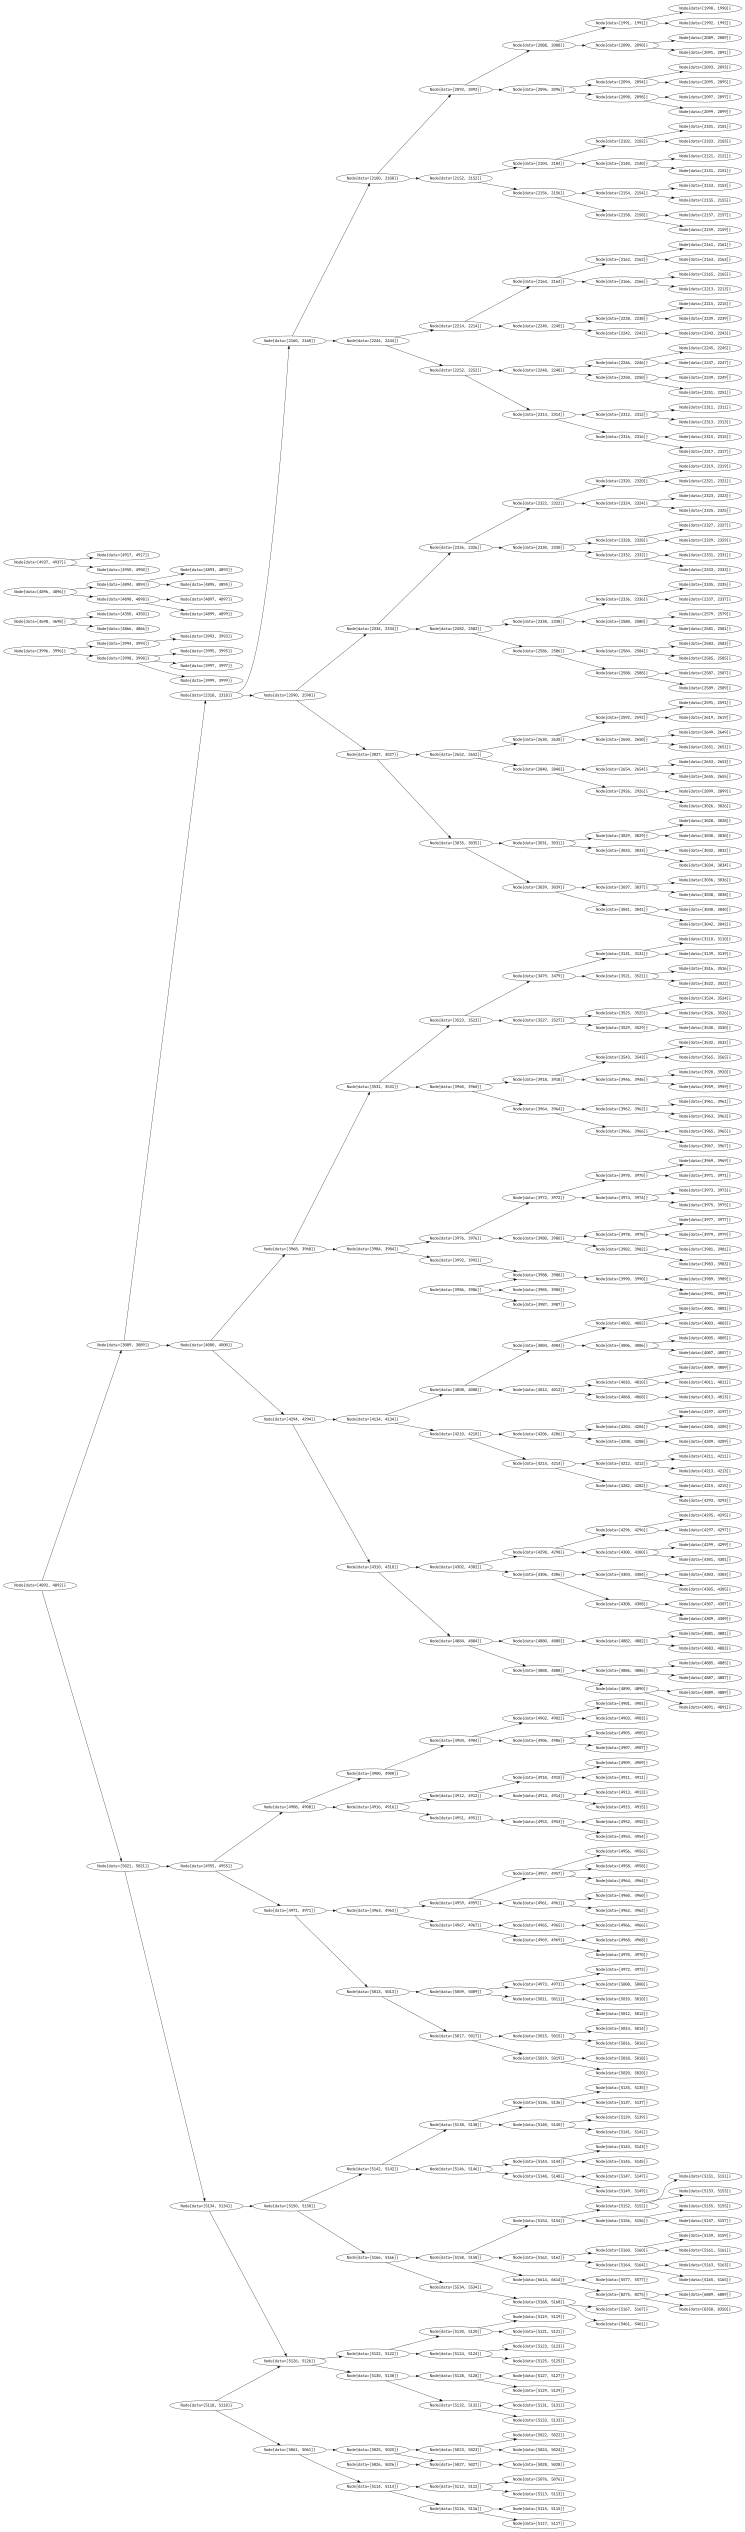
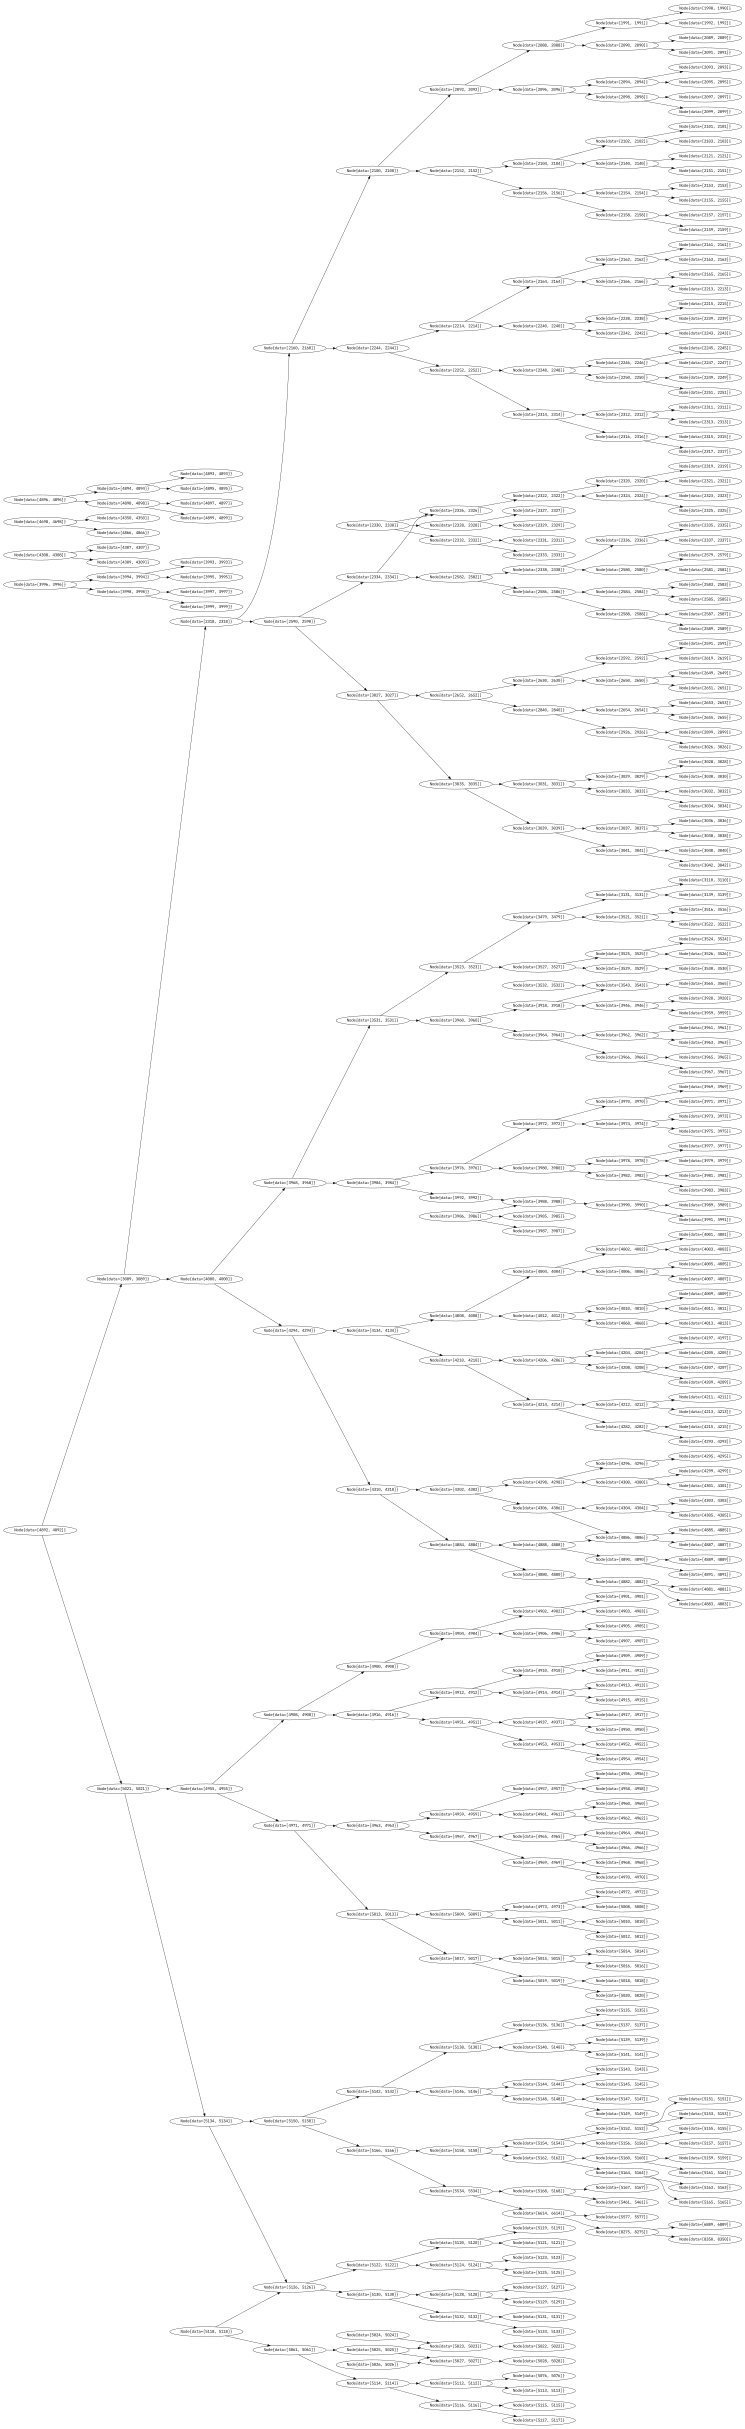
(496, 548) -> (413, 518)
(164, 655) -> (163, 577)
(662, 1050) -> (579, 986)
none -> (705, 1368)
(705, 1530) -> none
(579, 1589) -> (579, 1522)
none -> (496, 1722)
(579, 1877) -> (579, 1835)
(496, 2269) -> (496, 2202)
(496, 2450) -> (413, 2341)
